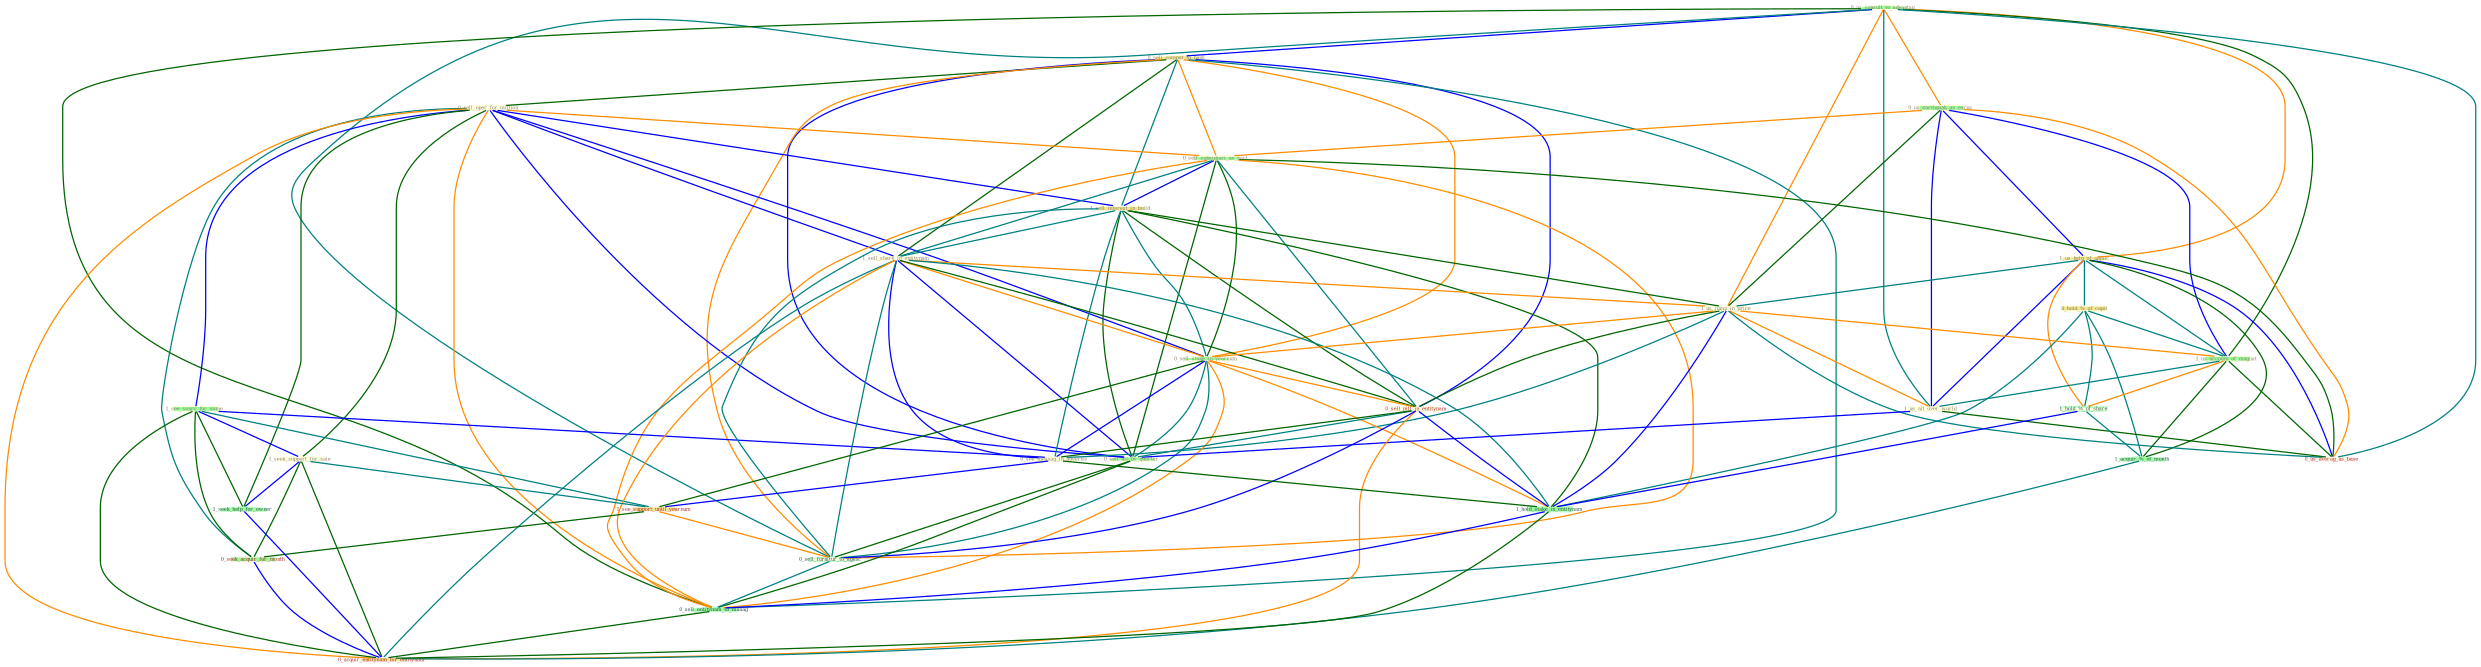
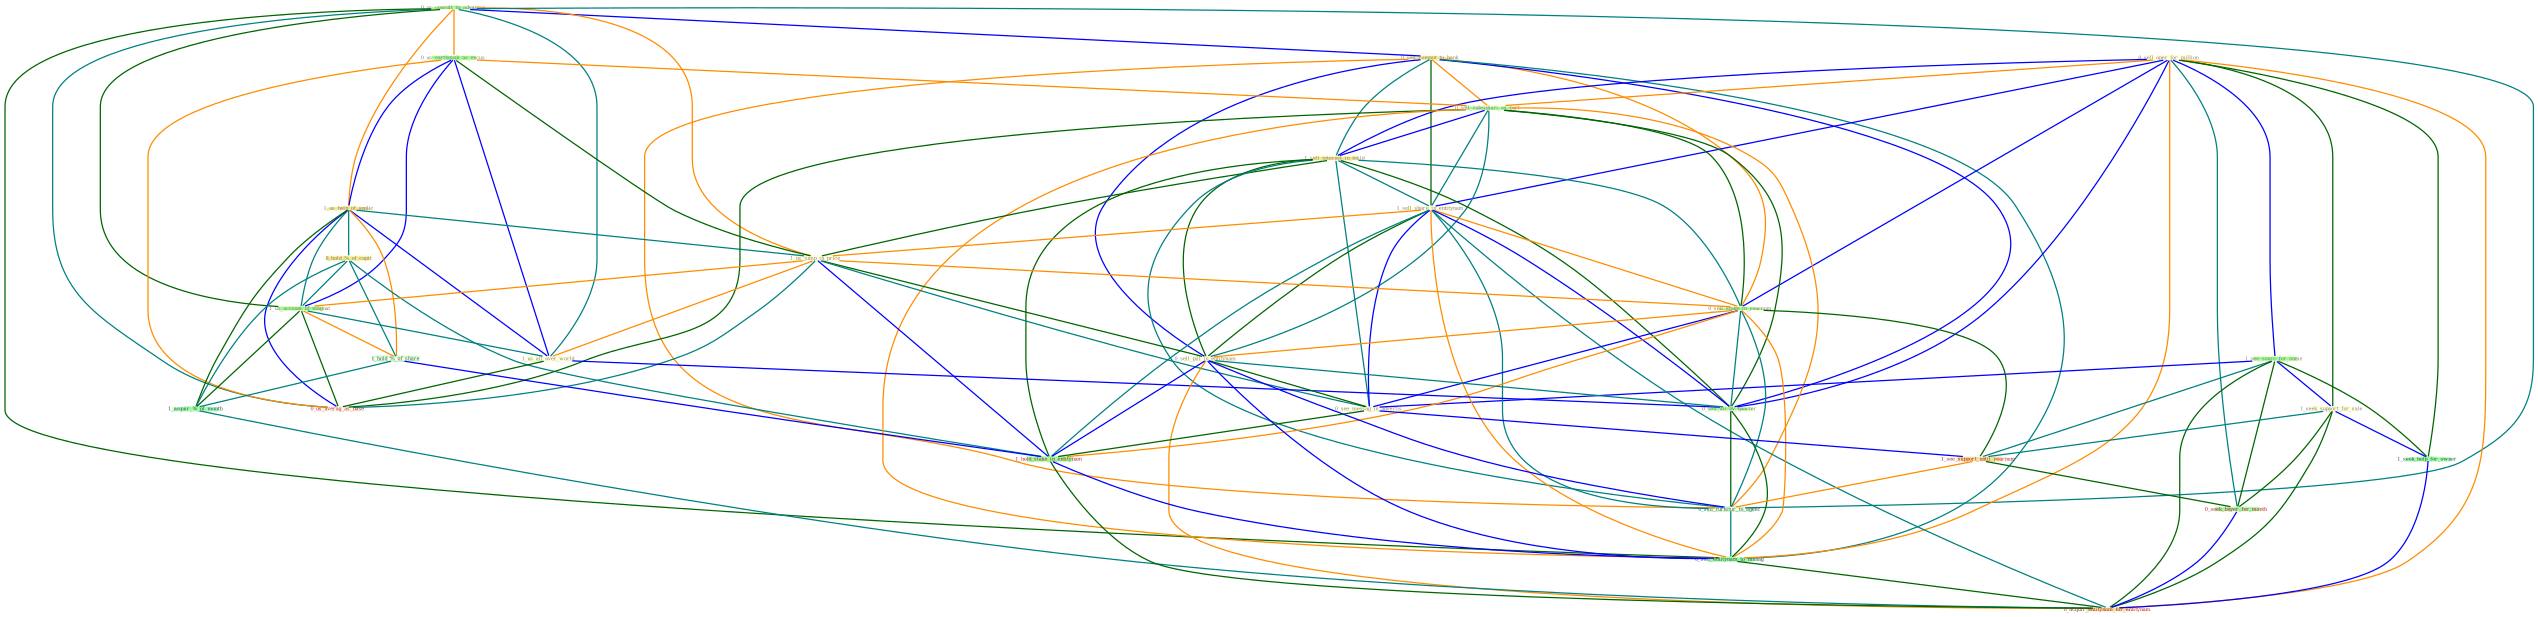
(836, 83) -> none
(1417, 409) -> (1207, 359)
(1550, 509) -> (1050, 459)
none -> (1433, 520)
(253, 559) -> (2237, 509)
